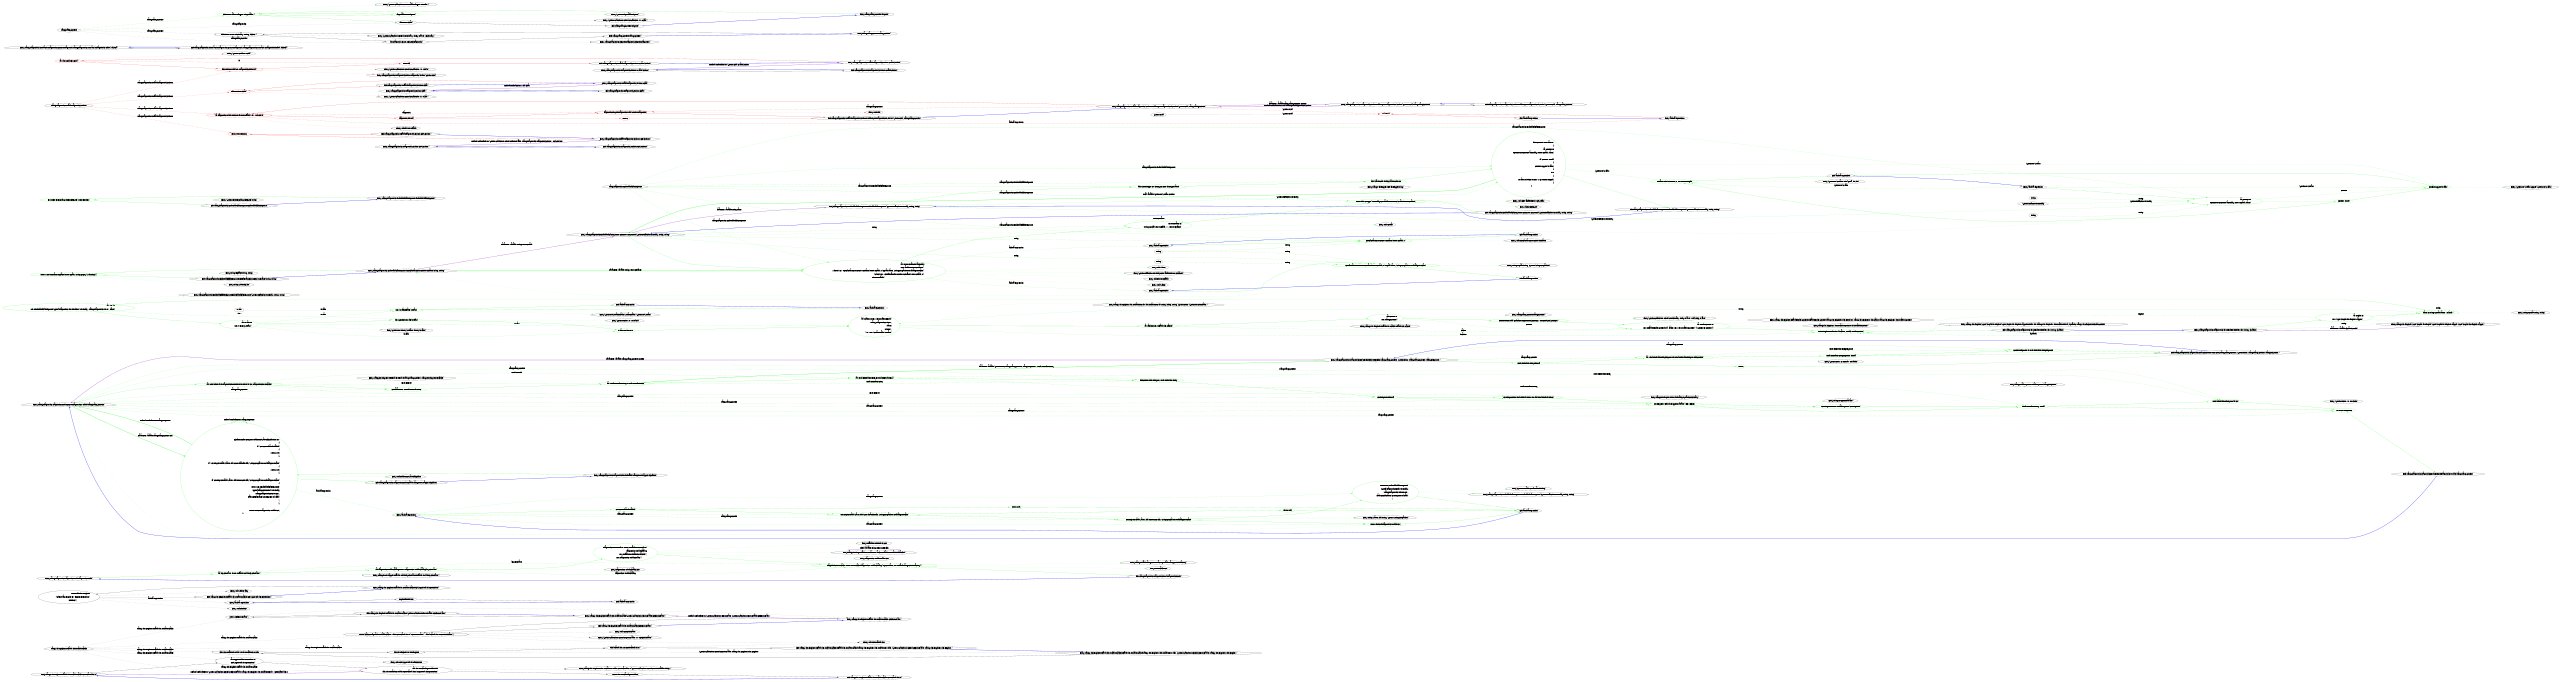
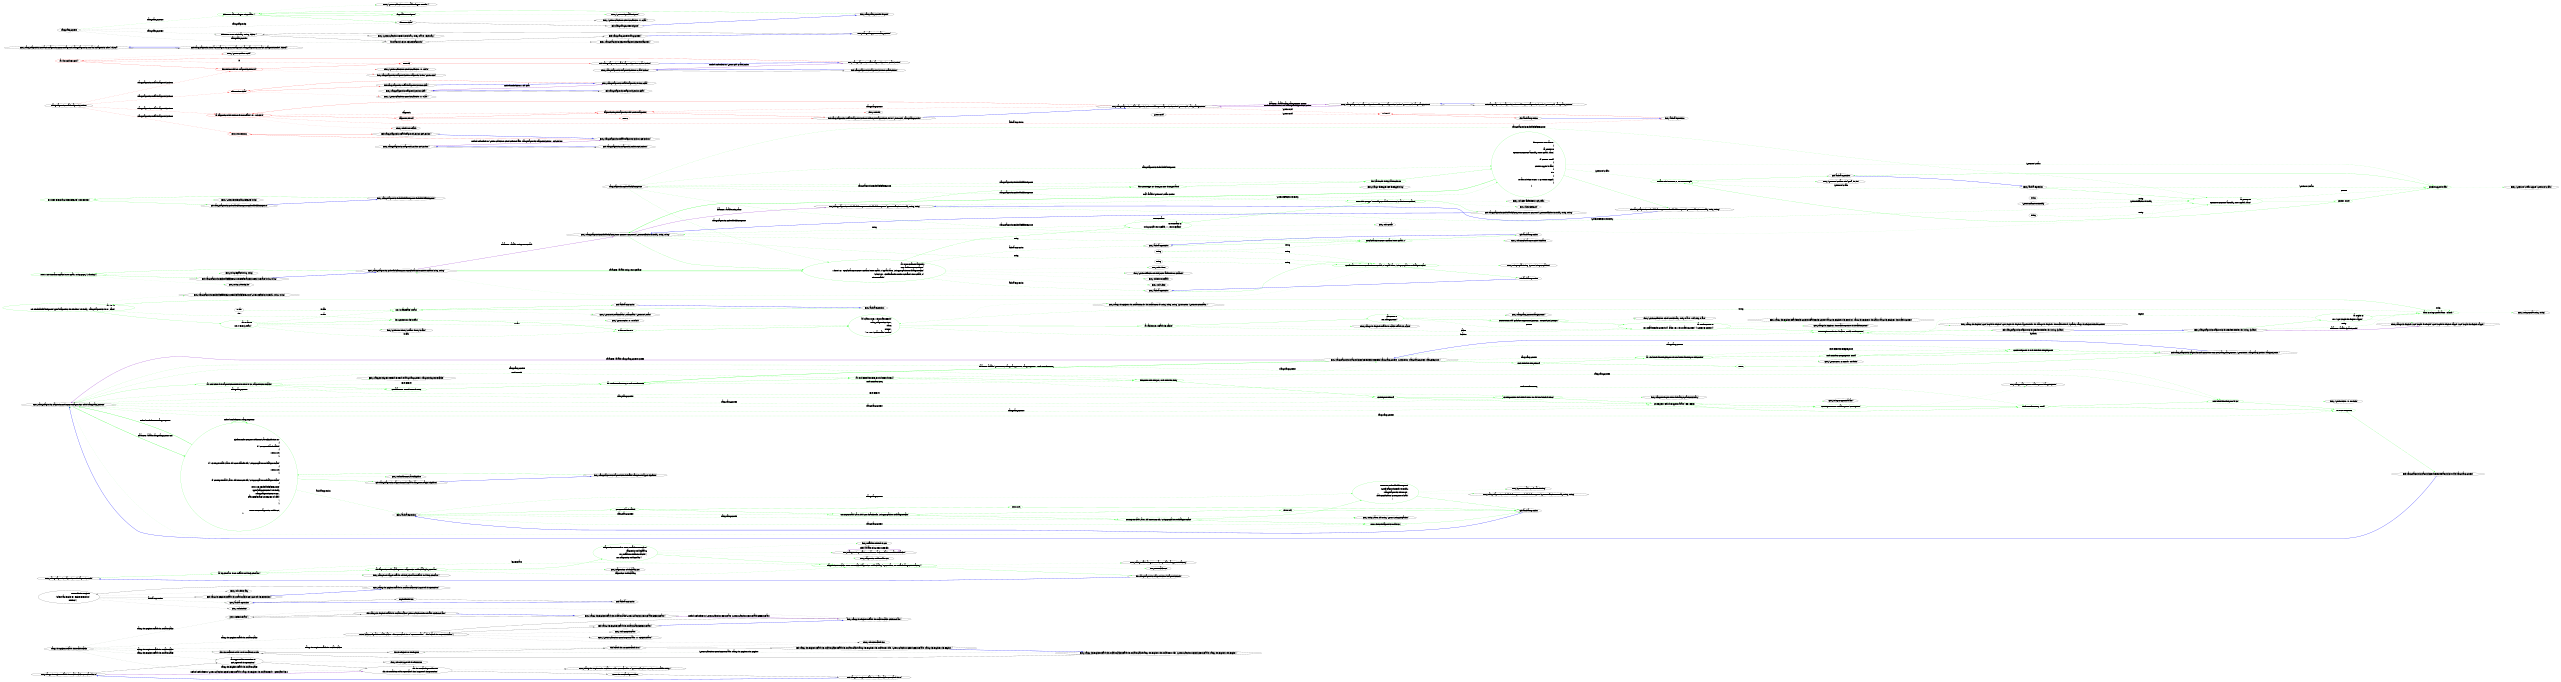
(1602, 374) -> (1602, 374)
